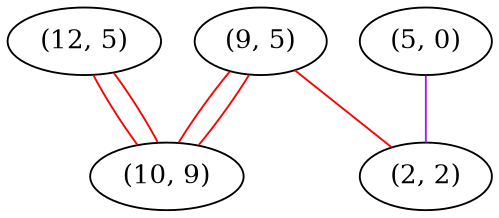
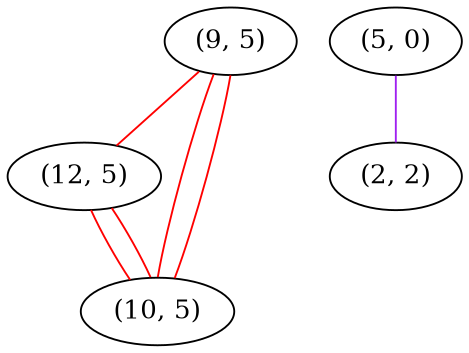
(343, 109) -> (158, 109)
(167, 176) -> (158, 311)
